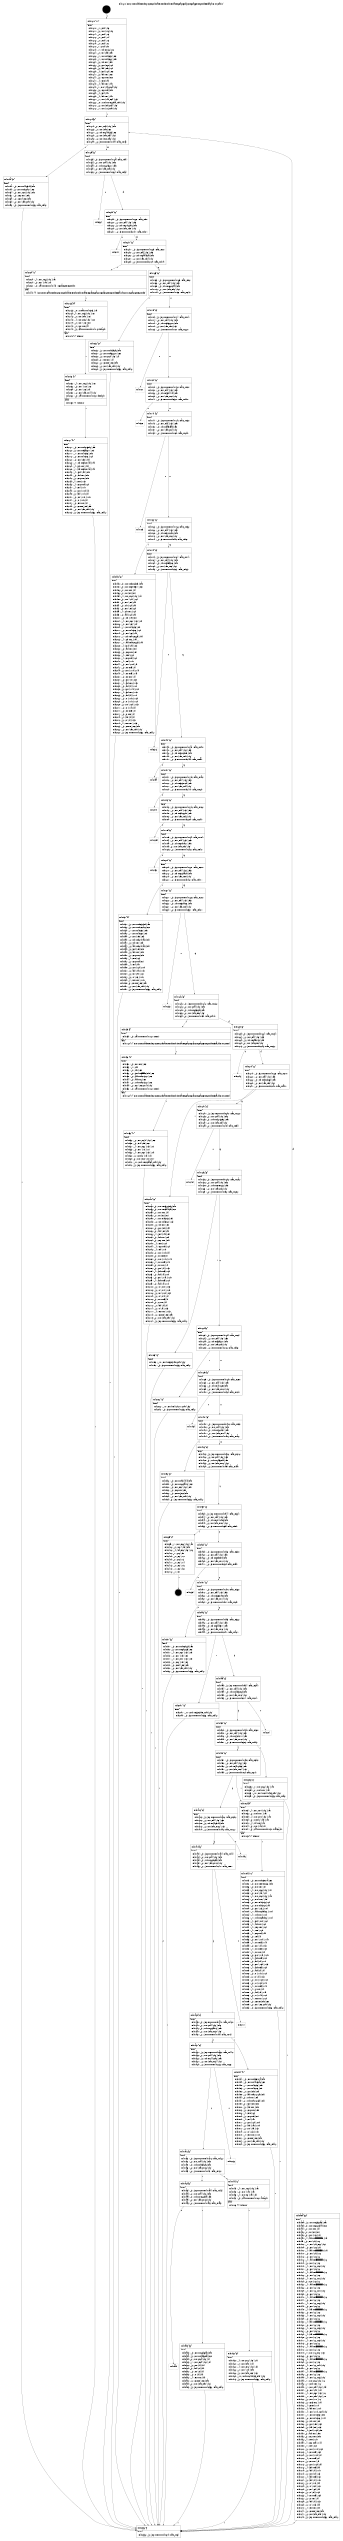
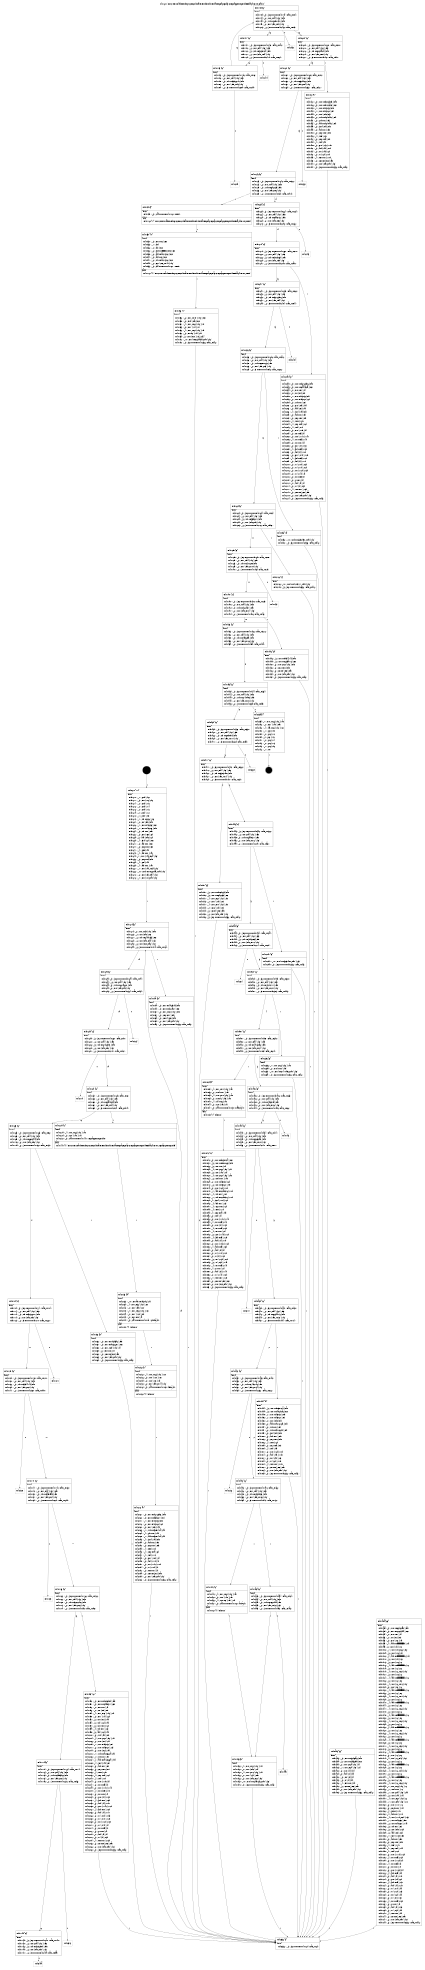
(183, 765) -> (269, 33)
(202, 2274) -> (263, 1684)
